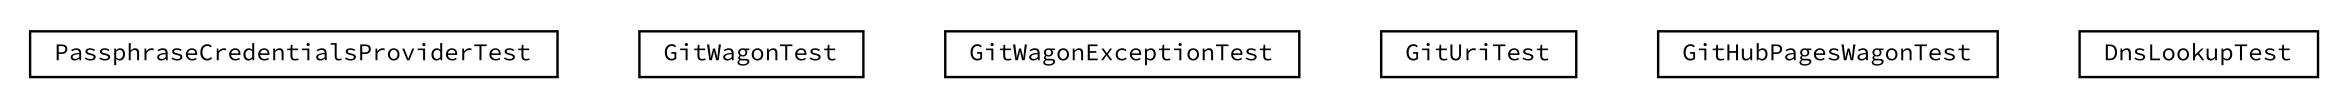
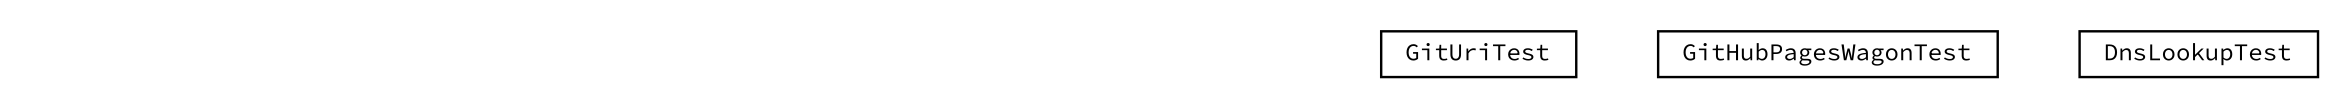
(293, 53) -> none
(750, 53) -> none
(1121, 53) -> none
